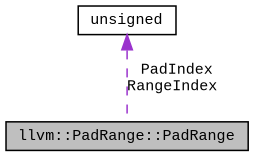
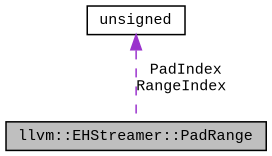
(127, 136) -> (136, 136)
